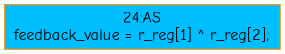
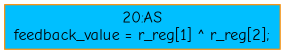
(142, 27) -> (142, 27)
